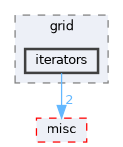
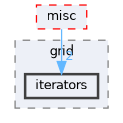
(62, 91) -> (62, 49)
